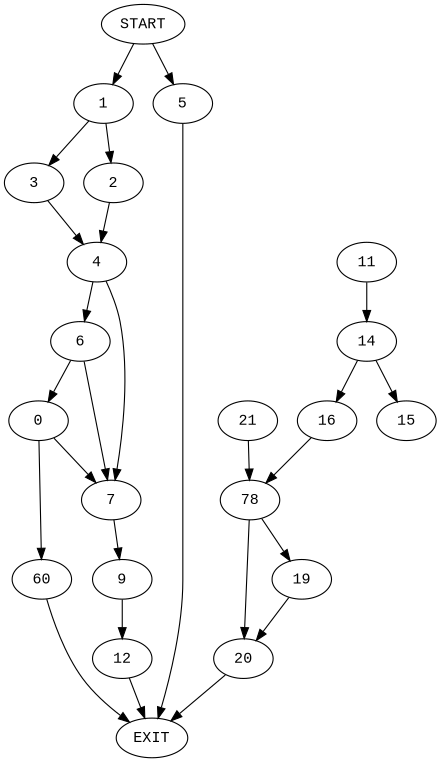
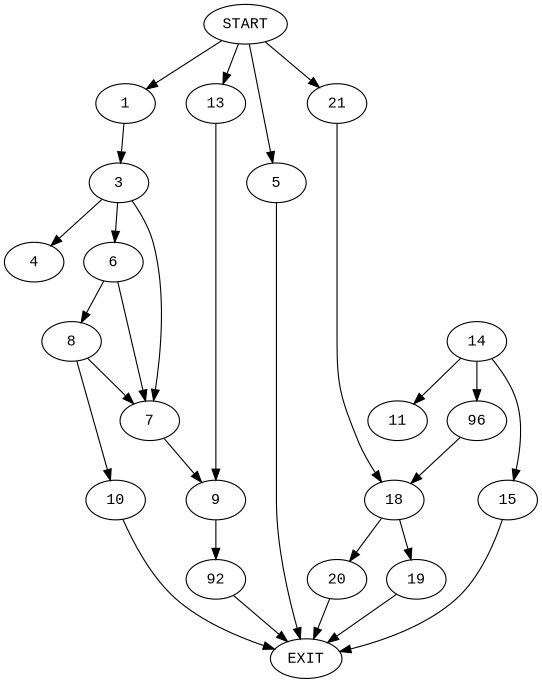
none -> (288, 61)
none -> (216, 104)
(113, 183) -> none
(90, 296) -> (117, 217)
(367, 296) -> (441, 377)
(125, 374) -> (161, 292)
(39, 421) -> (72, 341)
(327, 421) -> (477, 421)
(250, 500) -> (394, 500)
(42, 579) -> (116, 500)
none -> (446, 607)
(276, 615) -> (367, 615)
(122, 659) -> (216, 579)
